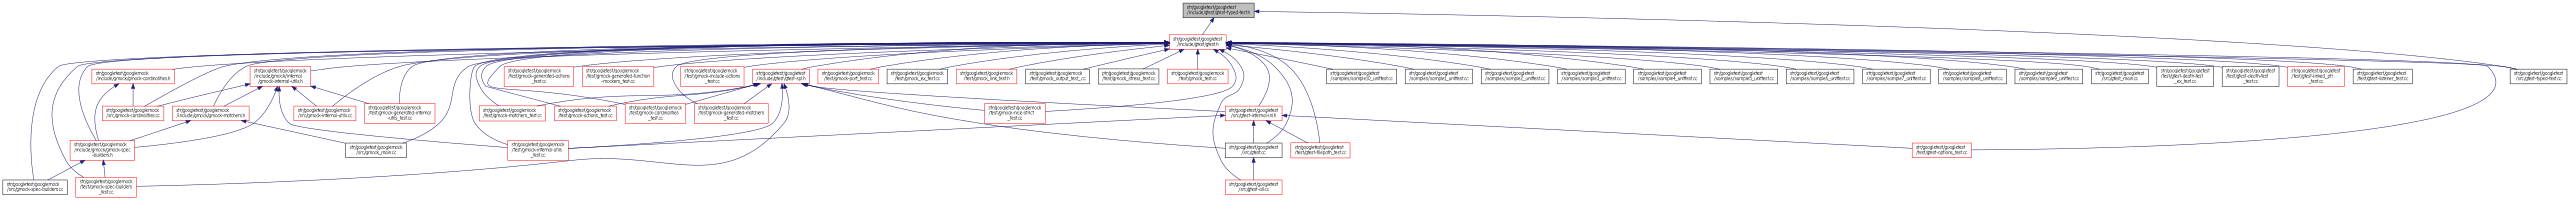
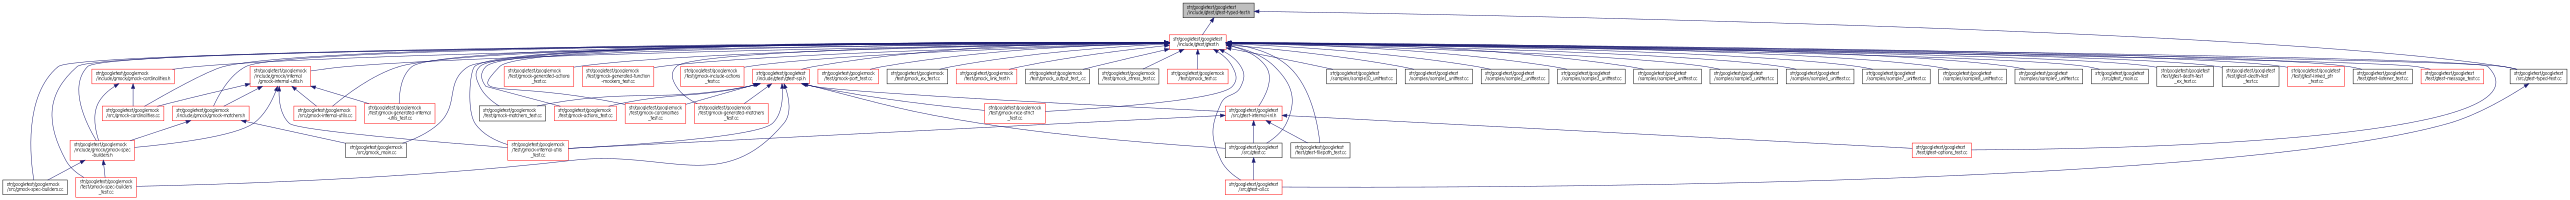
(1129, 76) -> (1129, 76)
none -> (2452, 76)
(512, 113) -> (512, 113)
(1320, 150) -> (1320, 150)
none -> (1910, 177)
